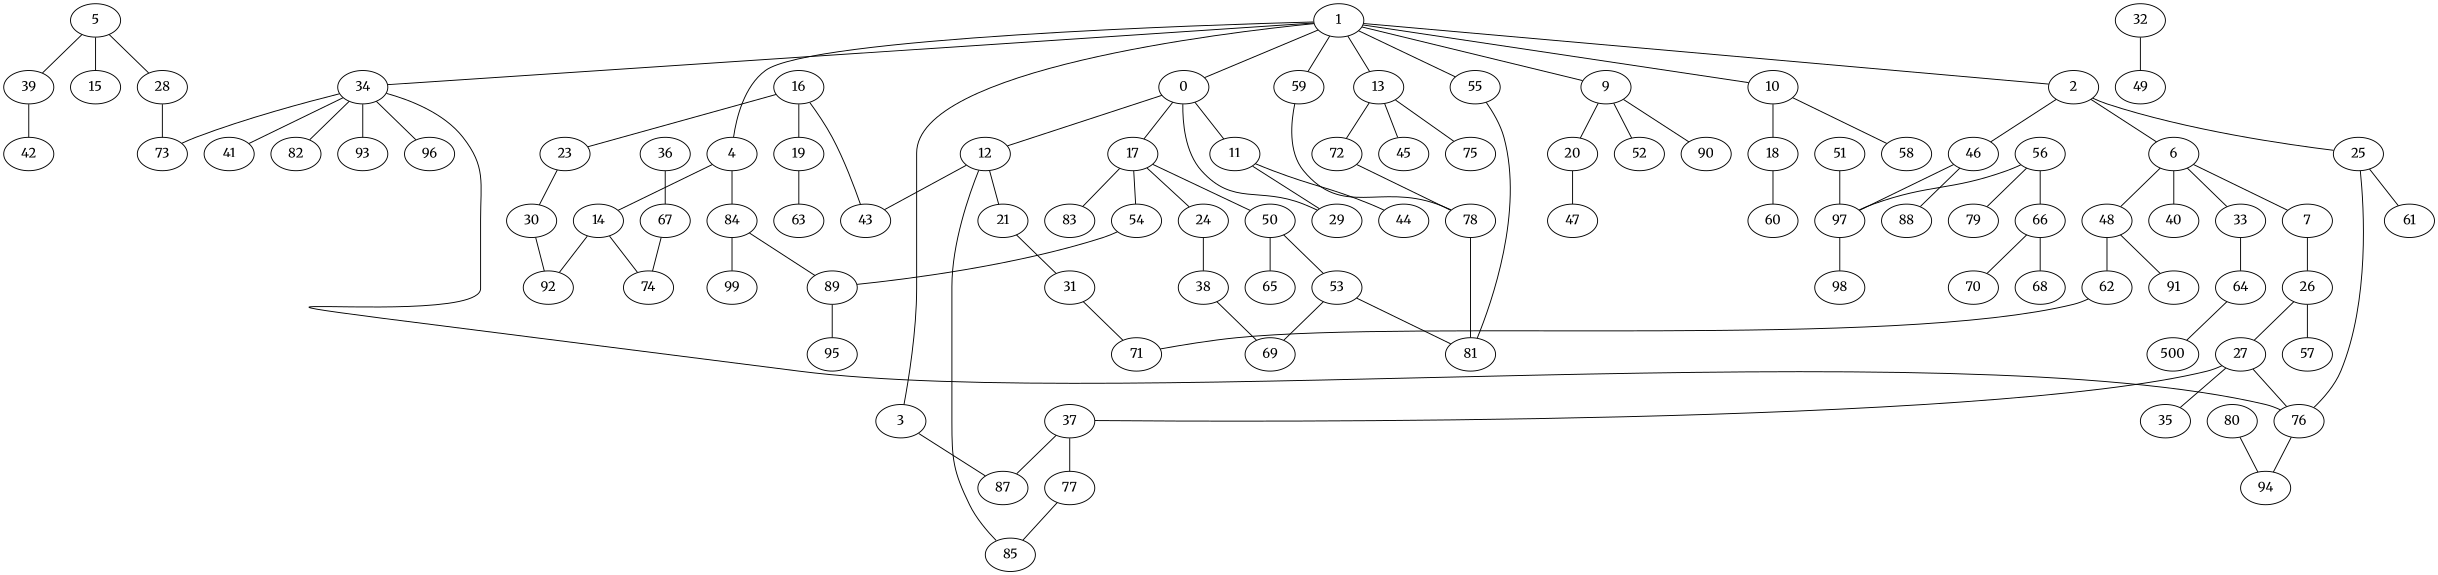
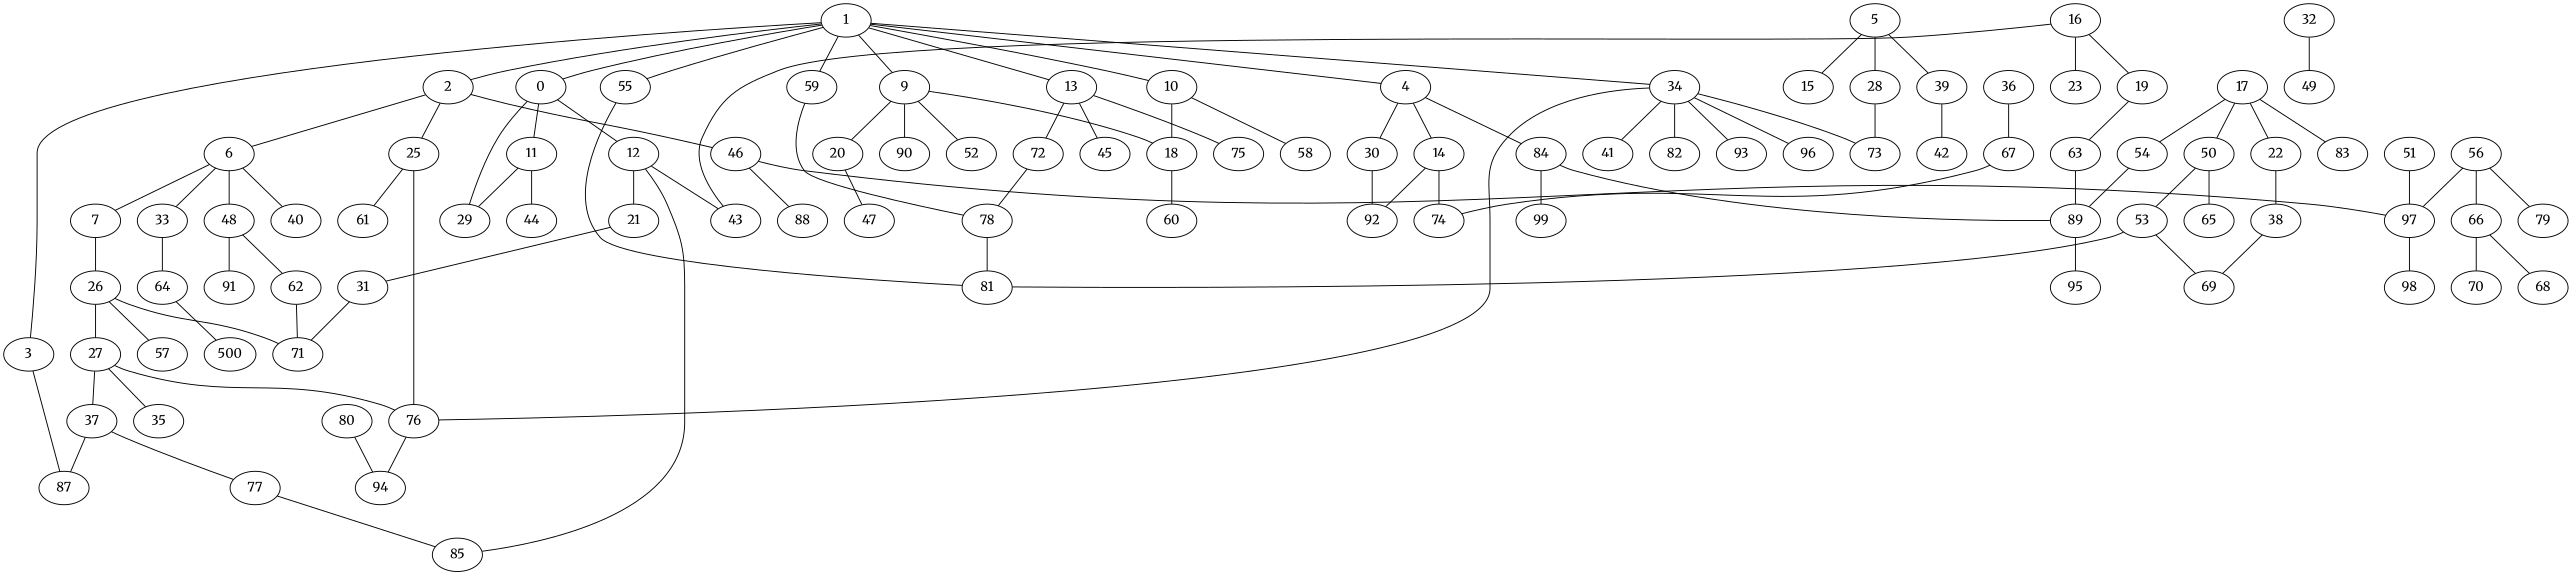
none -> (1042, 112)
(1158, 121) -> none
none -> (2075, 183)
(548, 187) -> (1389, 121)
(1203, 221) -> (2276, 154)
none -> (184, 319)
